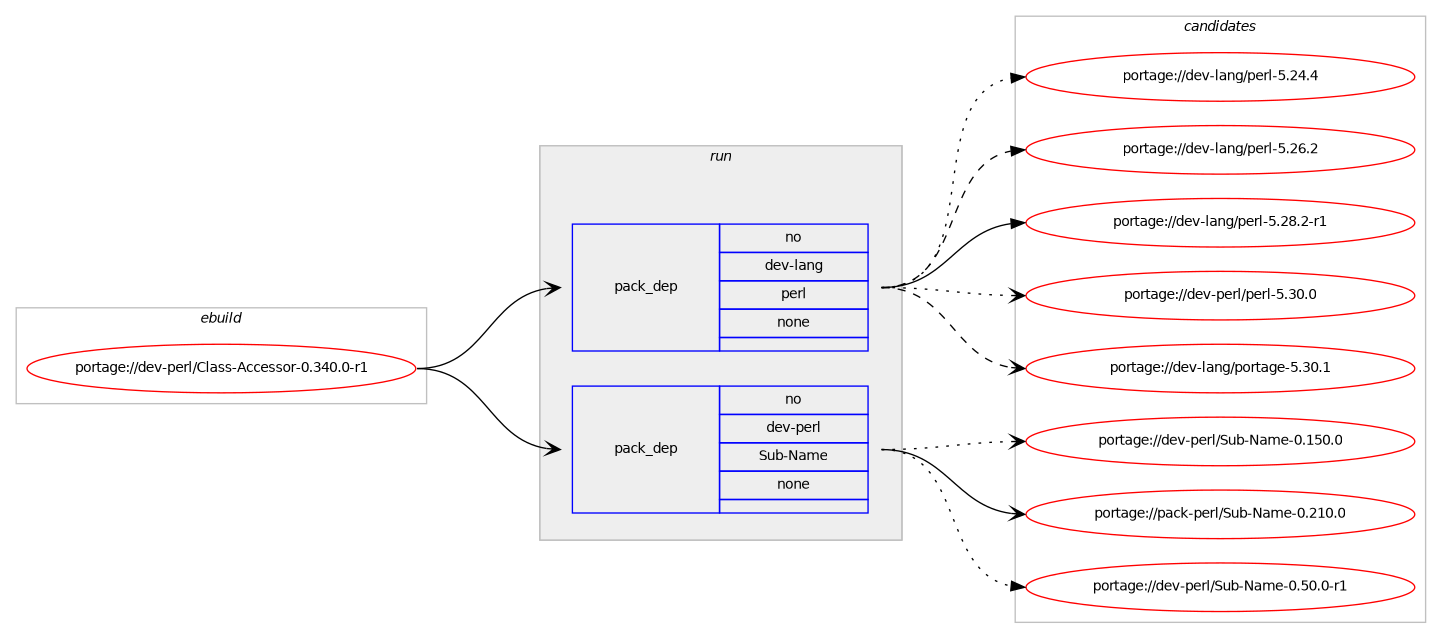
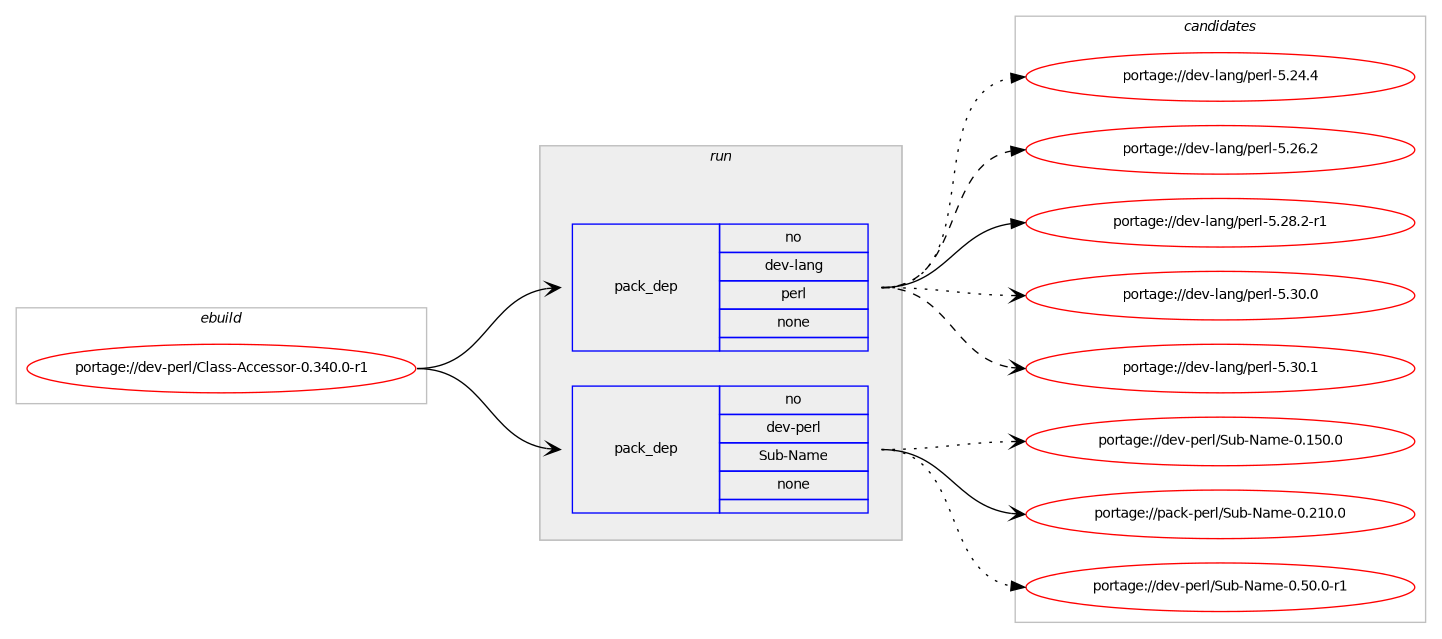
(1220, 296) -> (1220, 296)
(1220, 369) -> (1220, 369)
